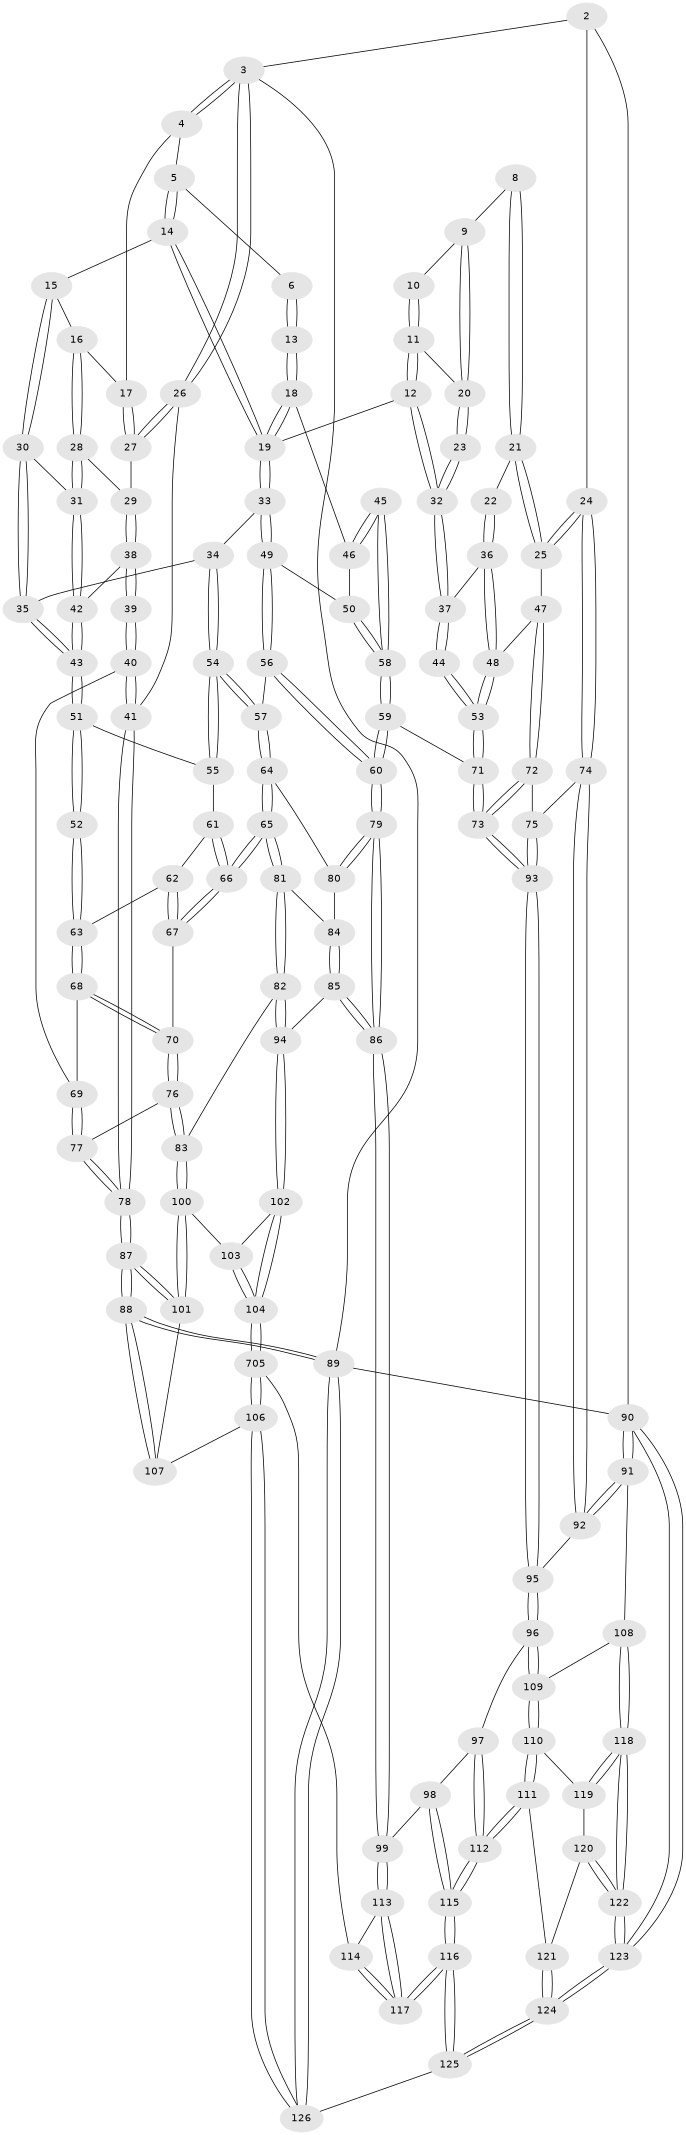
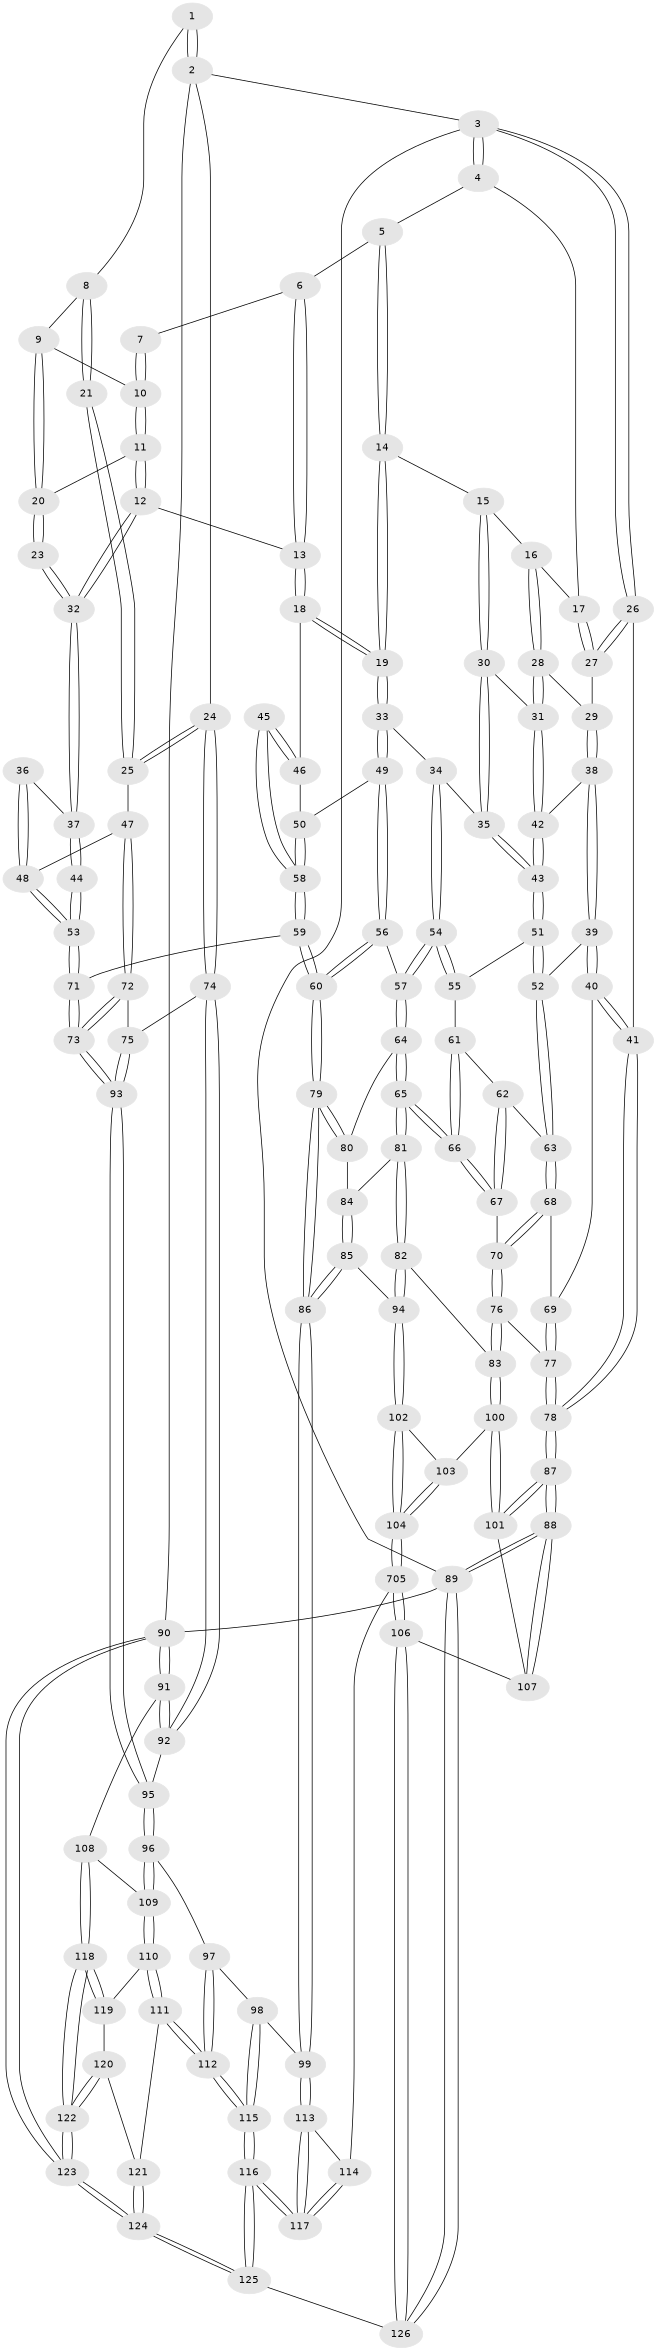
none -> (192, 16)
none -> (141, 340)
(341, 420) -> (220, 529)
(491, 502) -> none
none -> (565, 960)
